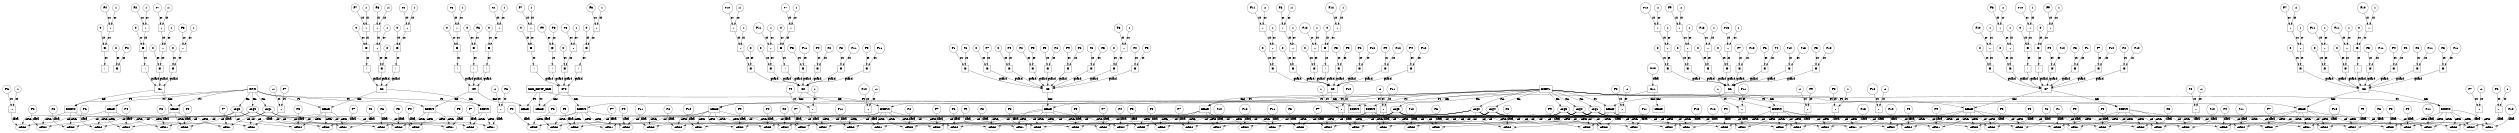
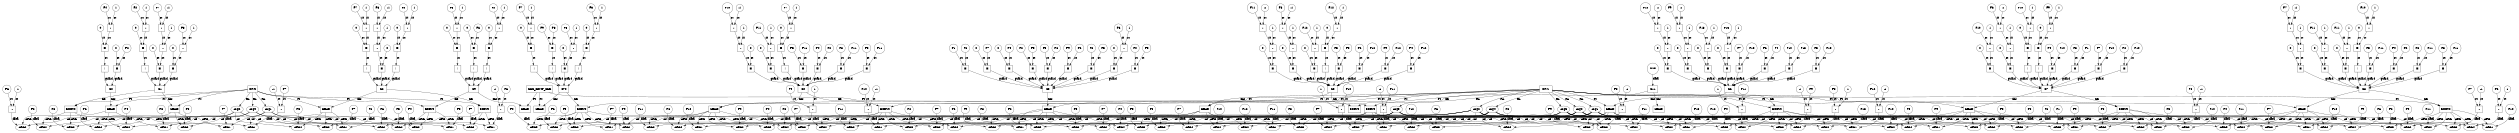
none -> (111, 89)
(1546, 89) -> (1546, 89)
